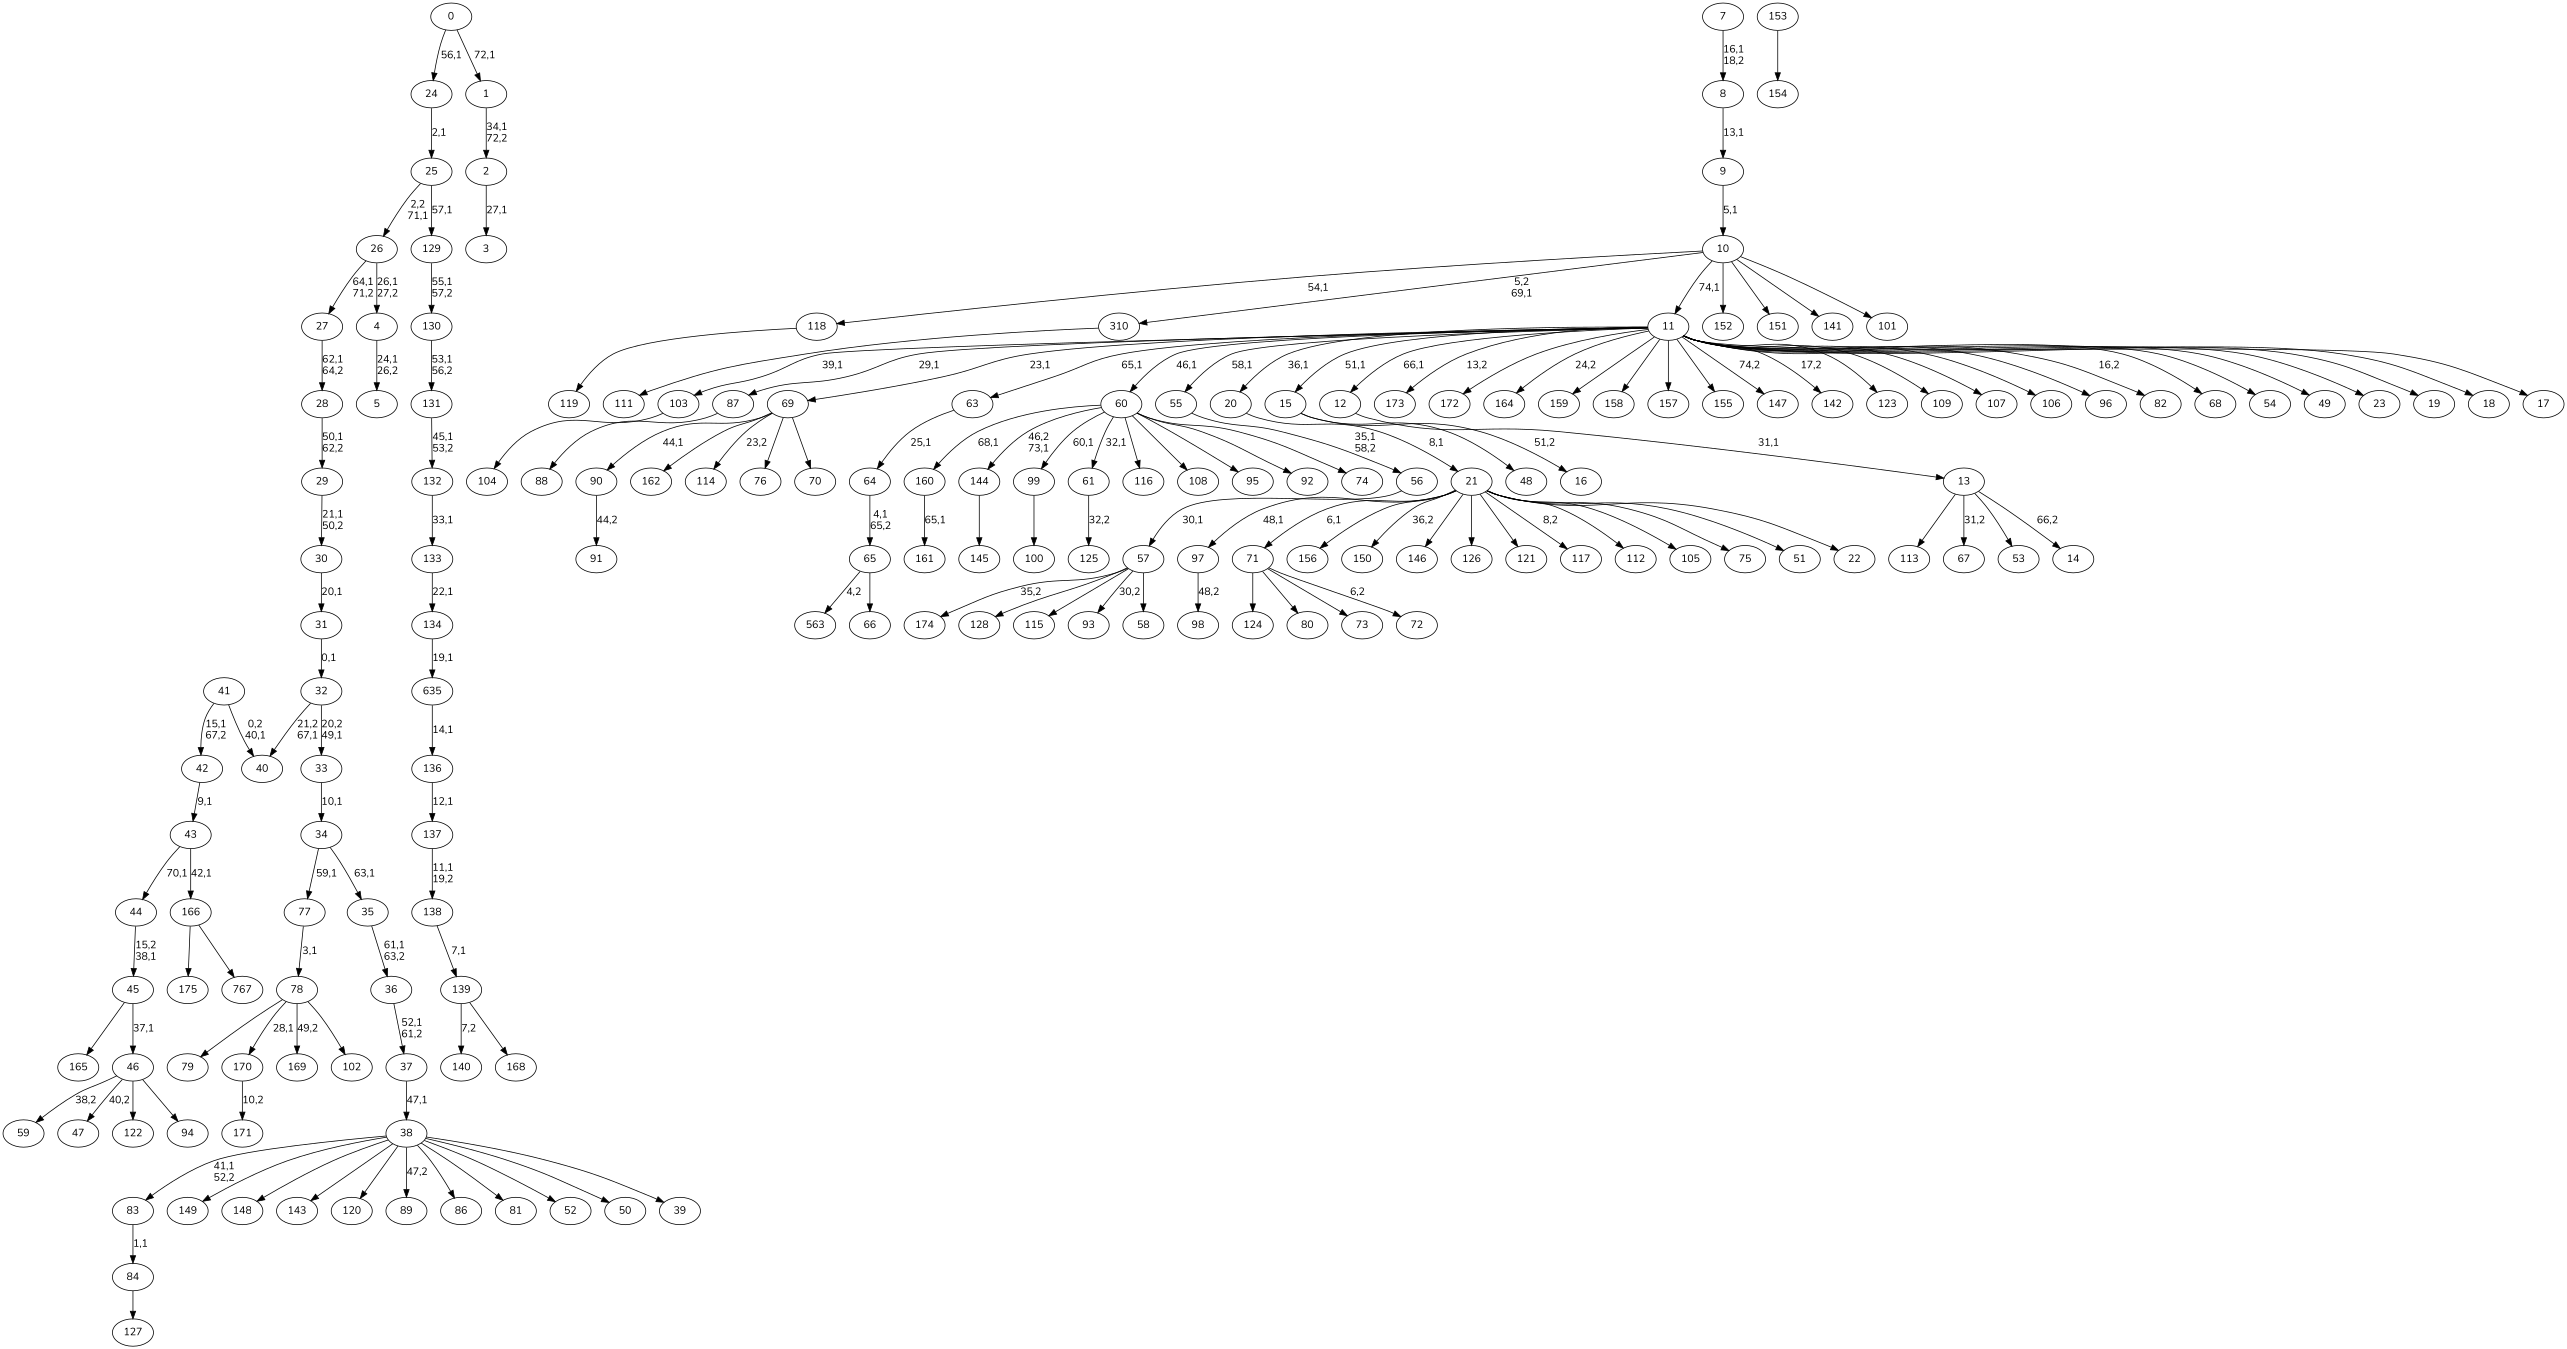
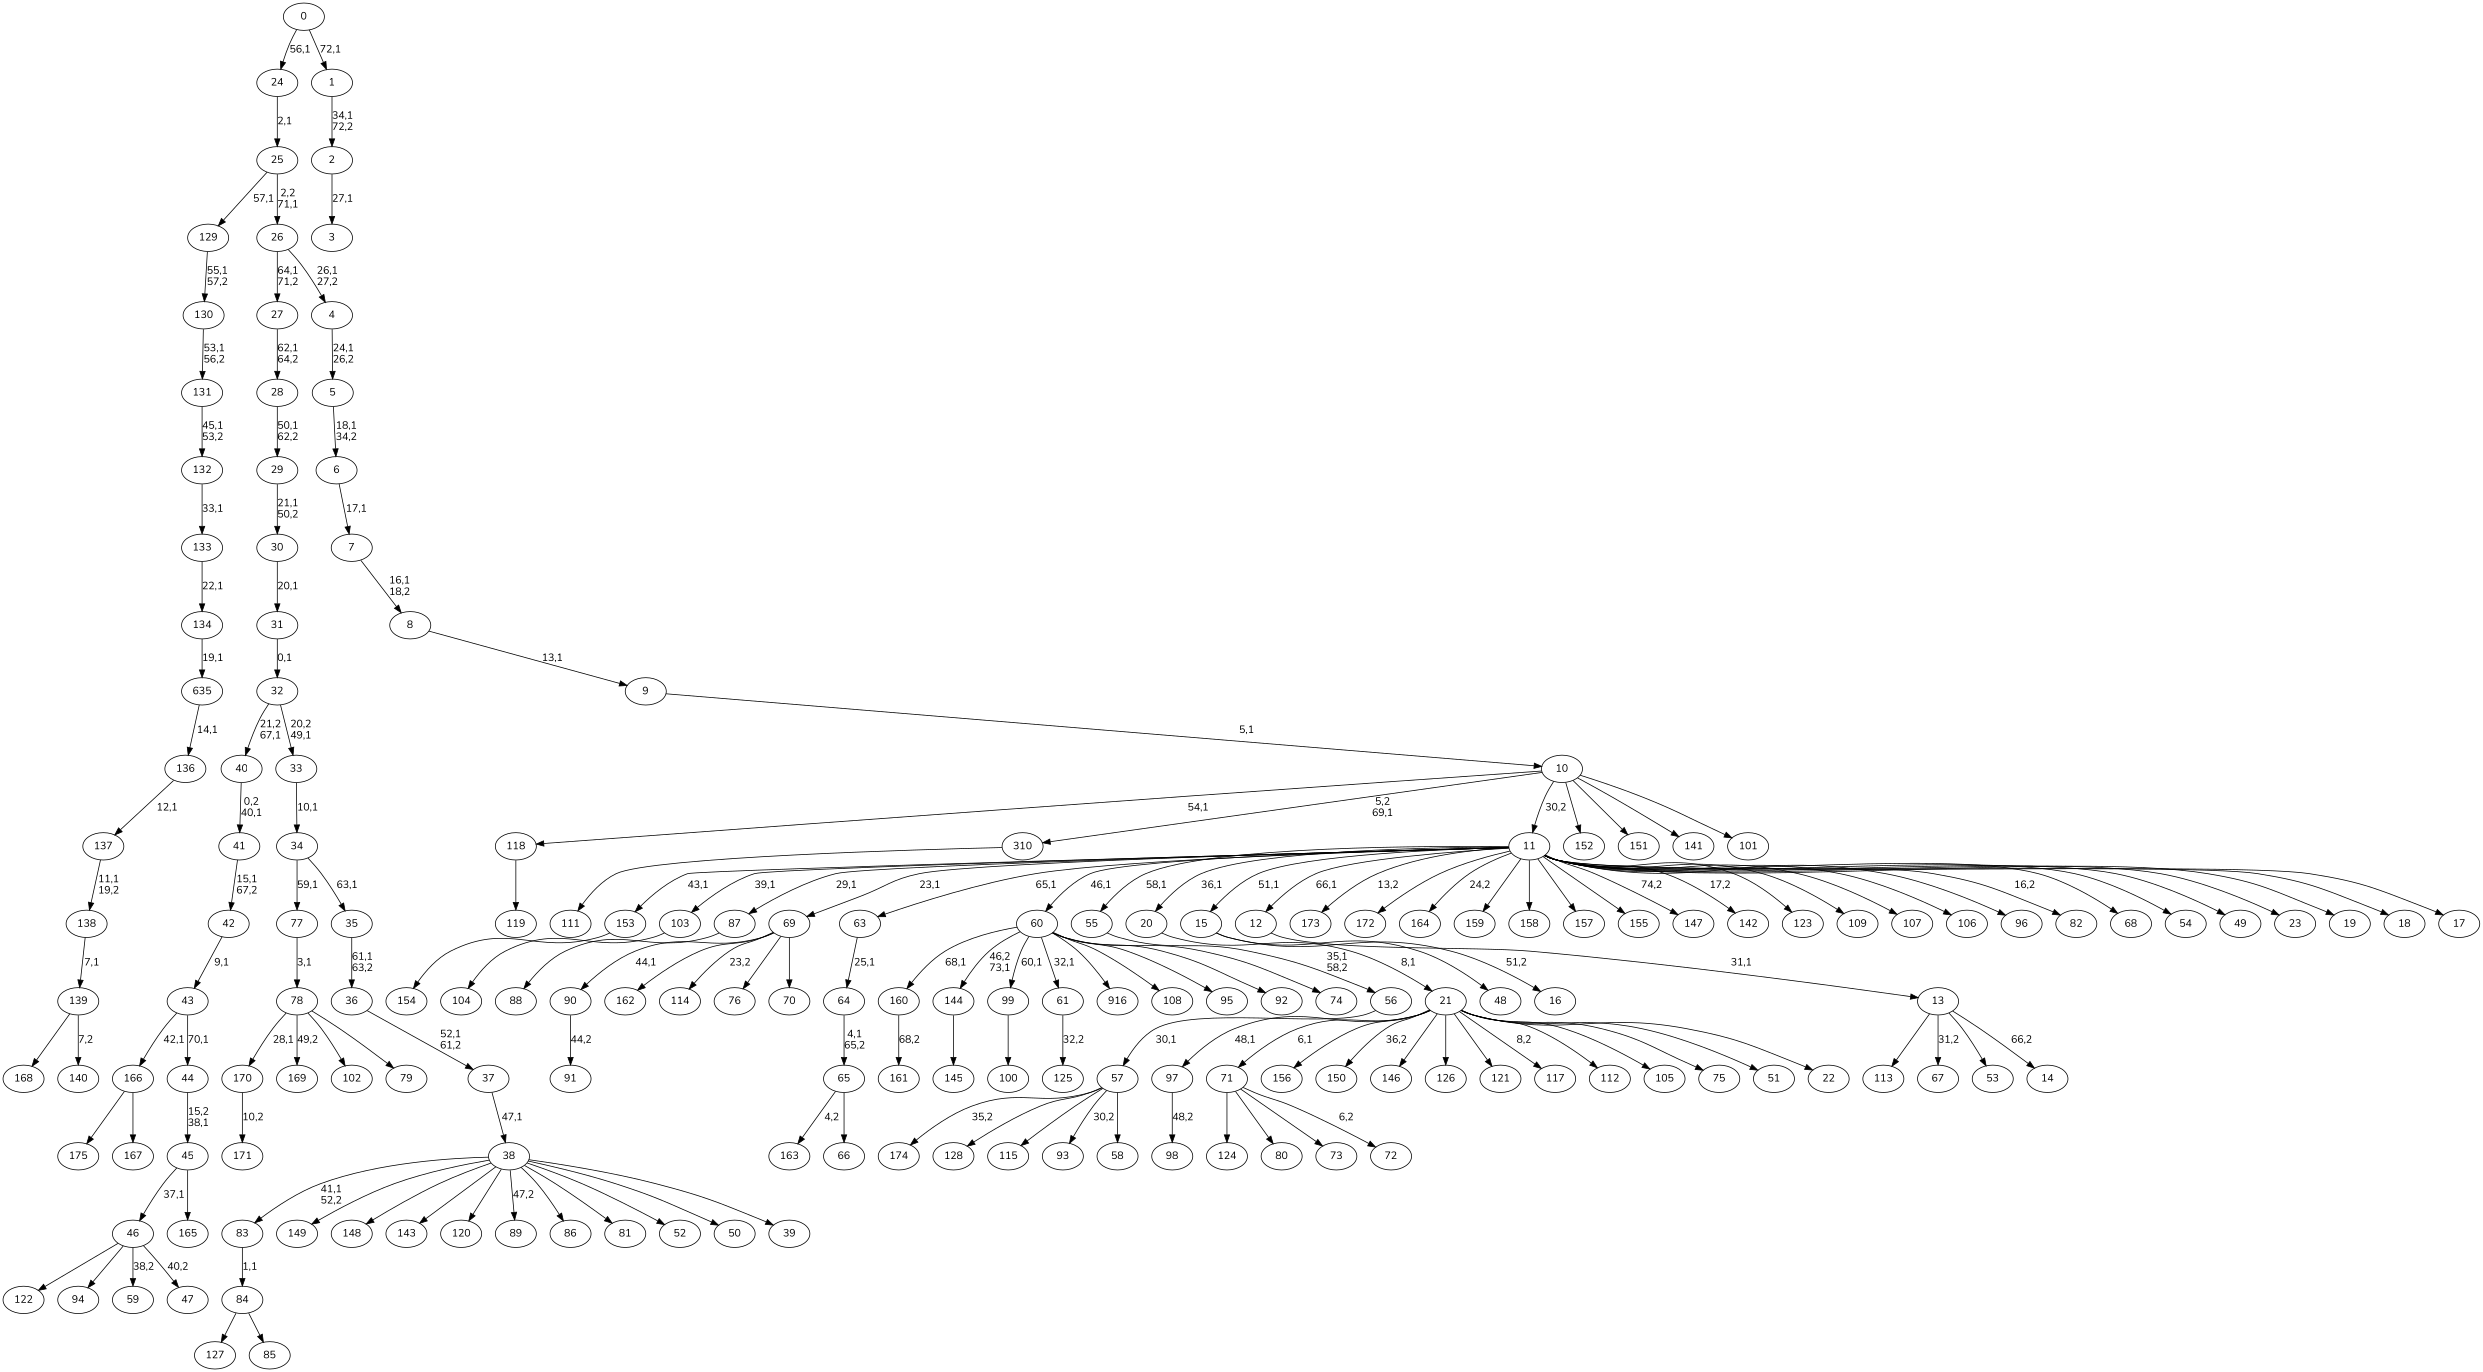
(1709, 288) -> (1556, 808)
none -> (337, 470)
(1143, 482) -> (1118, 1001)
(935, 520) -> (909, 1040)
(815, 625) -> (789, 1156)
(238, 728) -> (241, 804)
none -> (1069, 860)
(242, 990) -> (133, 1156)
none -> (270, 1355)
